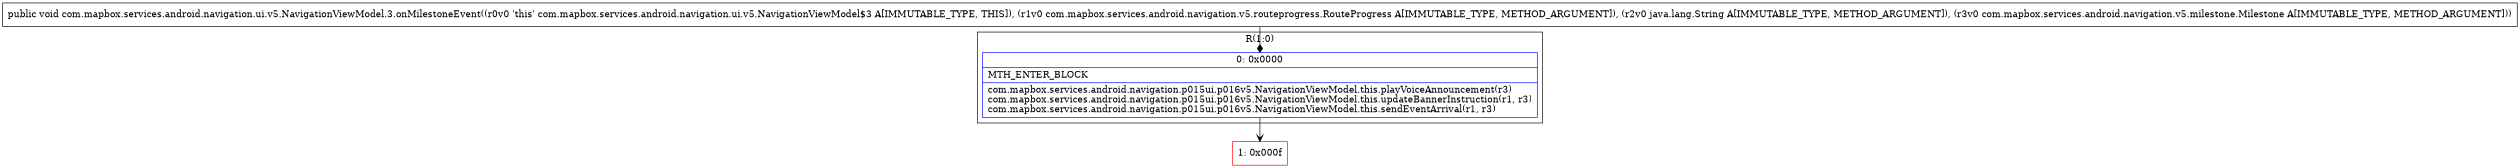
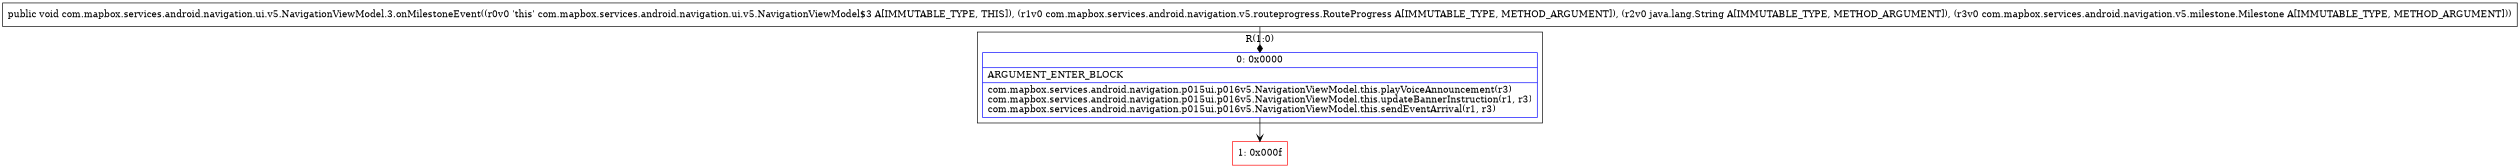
(1038, 75) -> (1056, 75)
